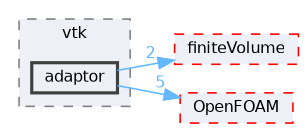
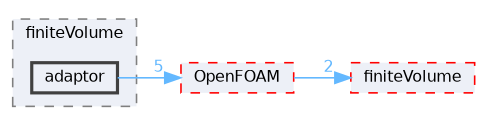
(75, 34) -> (75, 34)
(140, 66) -> (314, 78)
